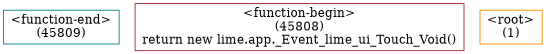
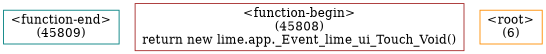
(511, 27) -> (511, 27)
